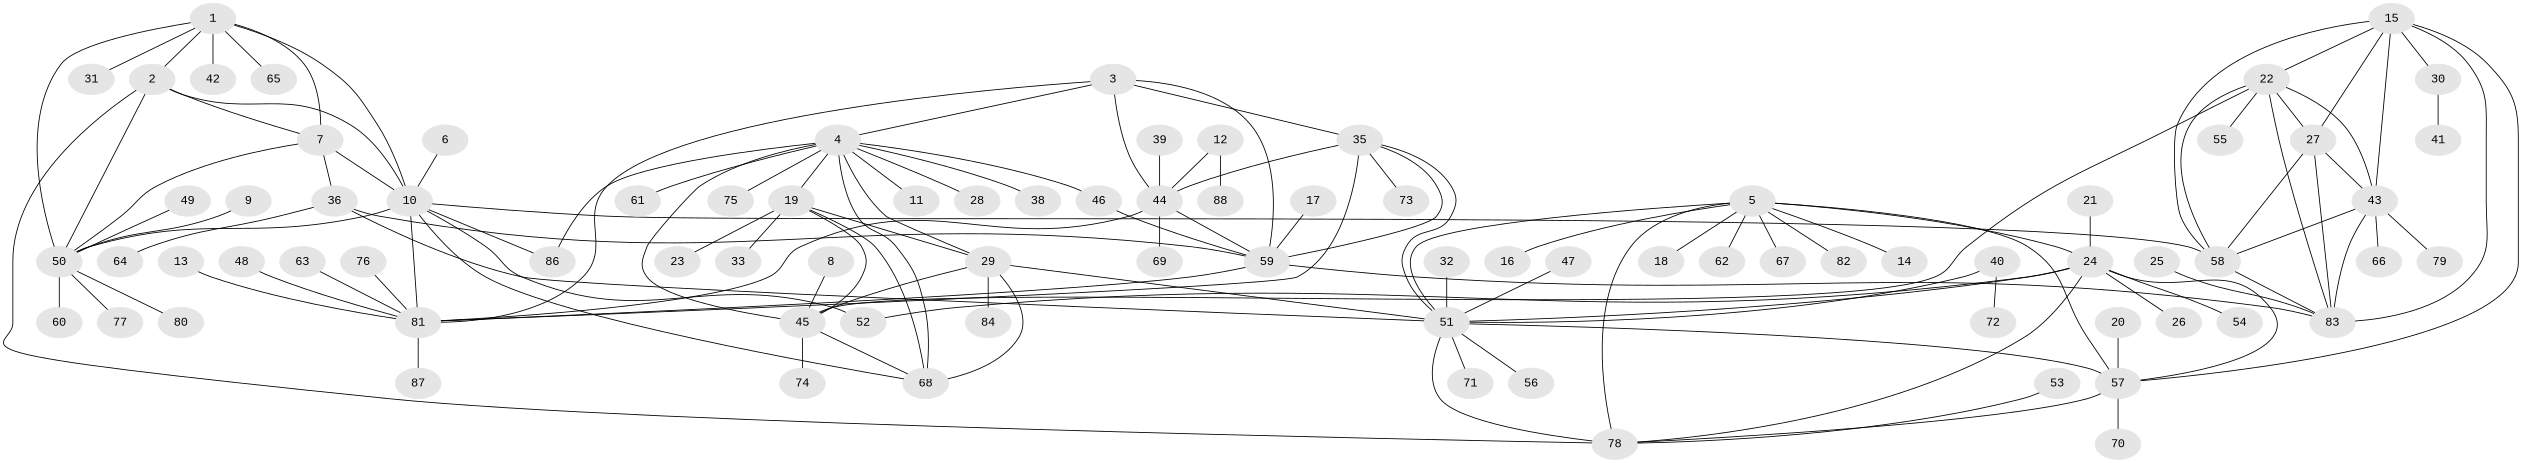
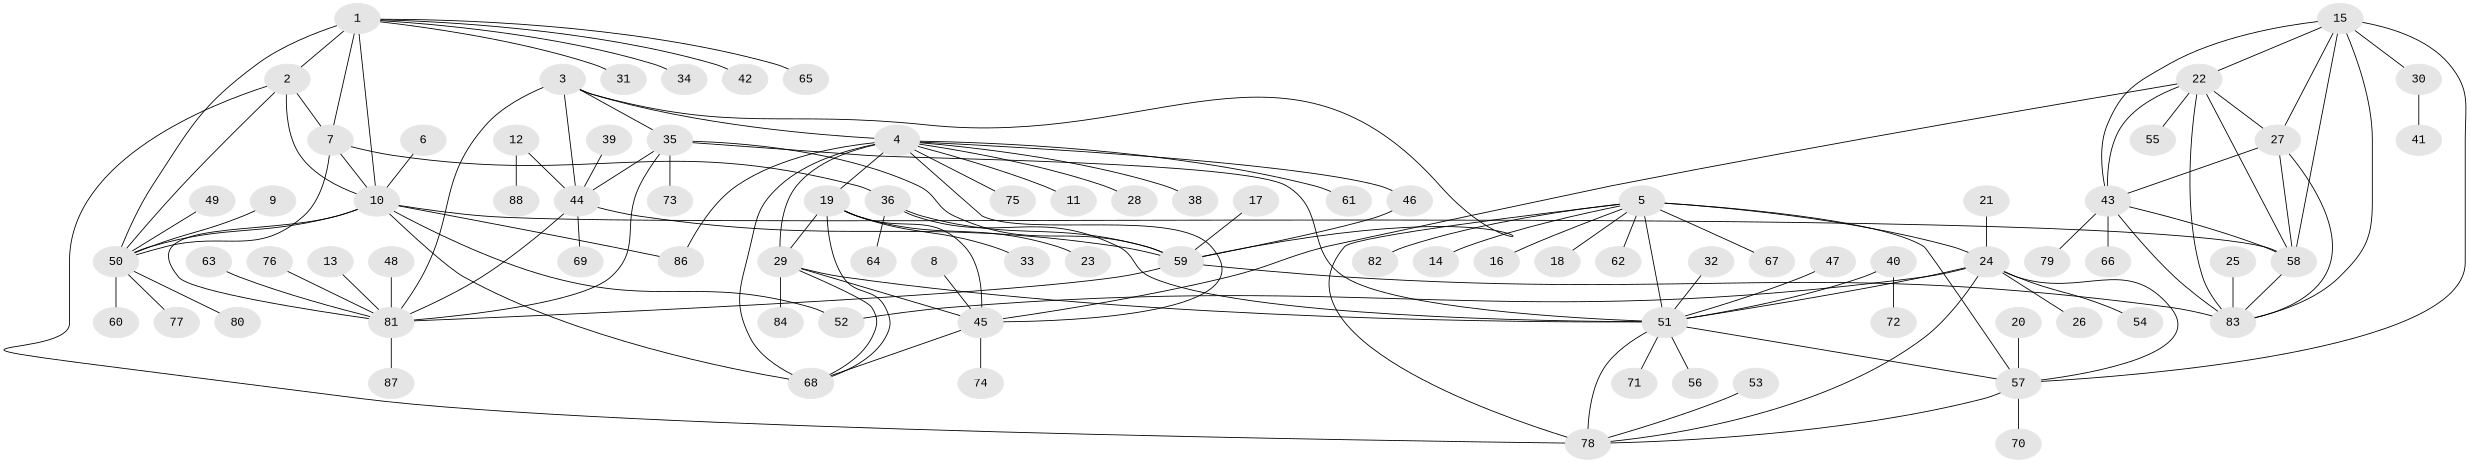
none -> (684, 79)
